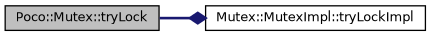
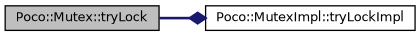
(316, 18) -> (310, 18)
